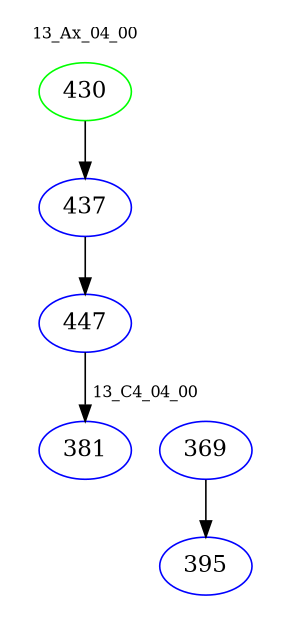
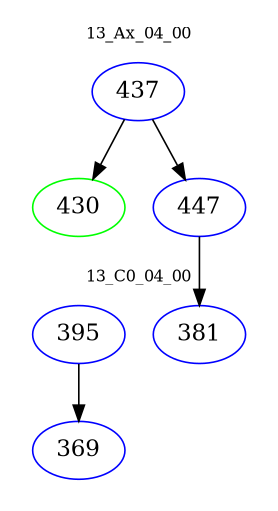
(85, 142) -> (113, 142)
(146, 393) -> (139, 277)
(206, 500) -> (79, 385)
